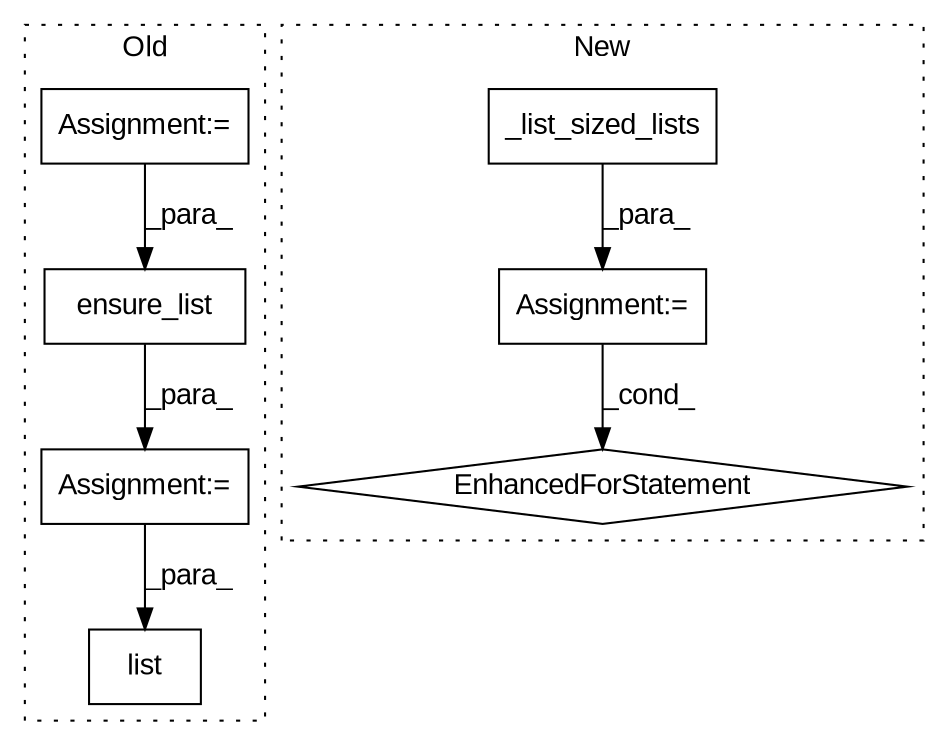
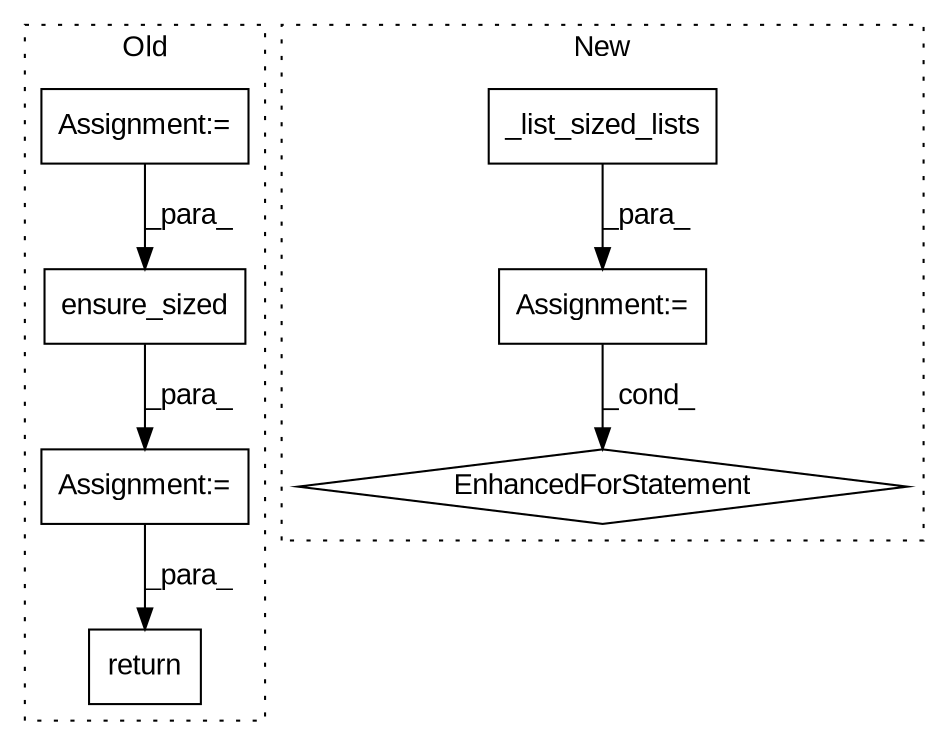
(145, 306) -> (145, 306)
(145, 667) -> (145, 667)
